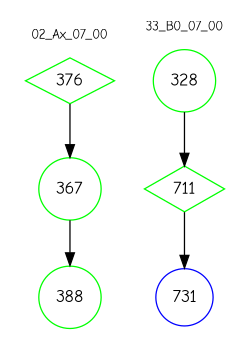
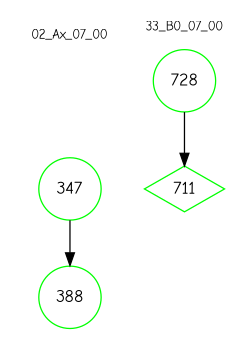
(70, 81) -> none
(184, 81) -> (184, 81)
(70, 189) -> (70, 189)
(184, 297) -> none
